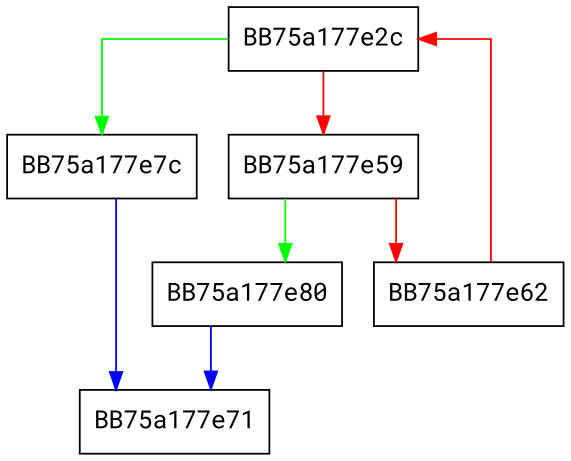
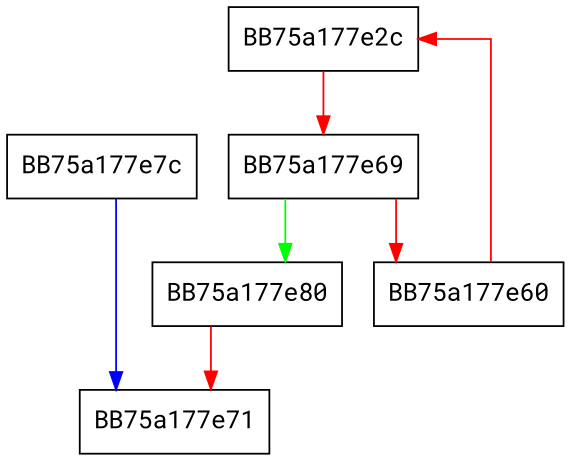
(126, 39) -> none
(323, 167) -> (323, 167)
(469, 294) -> (469, 294)
(211, 349) -> (211, 349)
